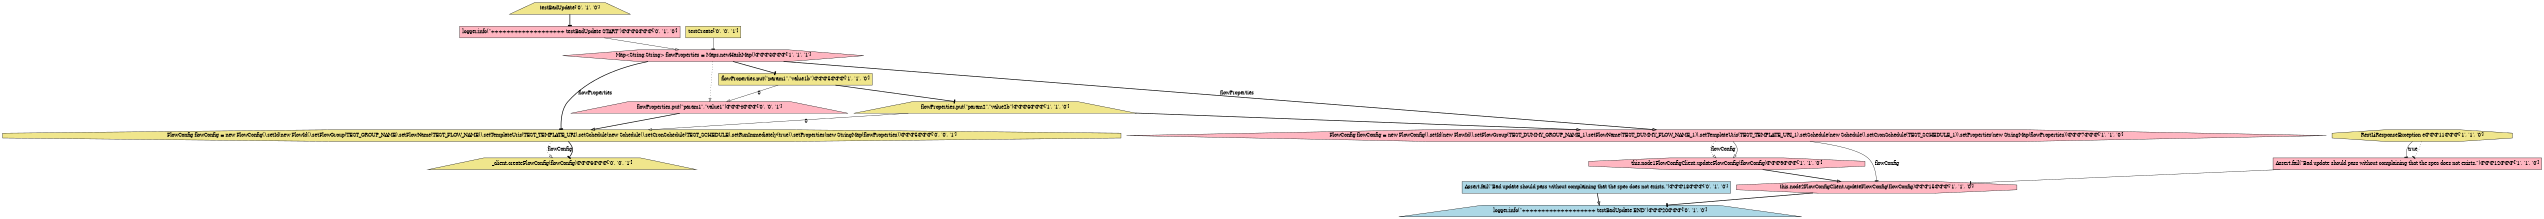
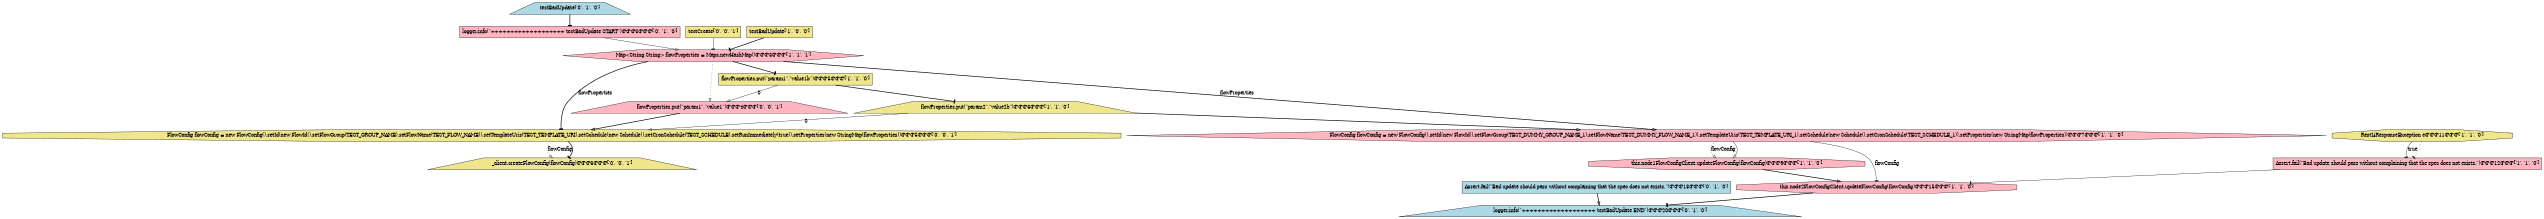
(570, 8) -> (570, 8)
none -> (780, 32)
